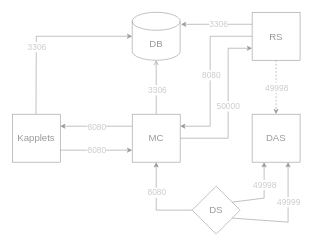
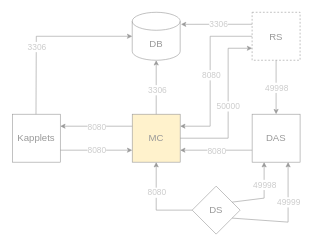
(276, 36) -> (276, 36)
(156, 64) -> (156, 65)
(276, 71) -> (276, 71)
(156, 138) -> (156, 138)
none -> (185, 150)
